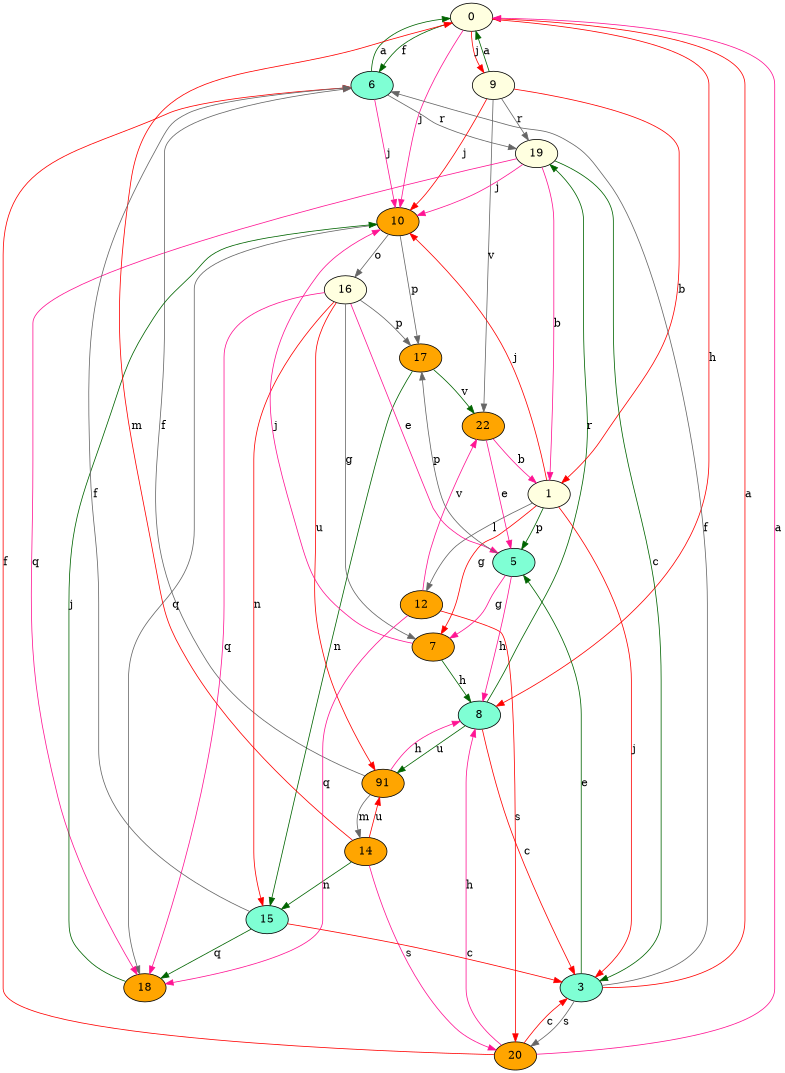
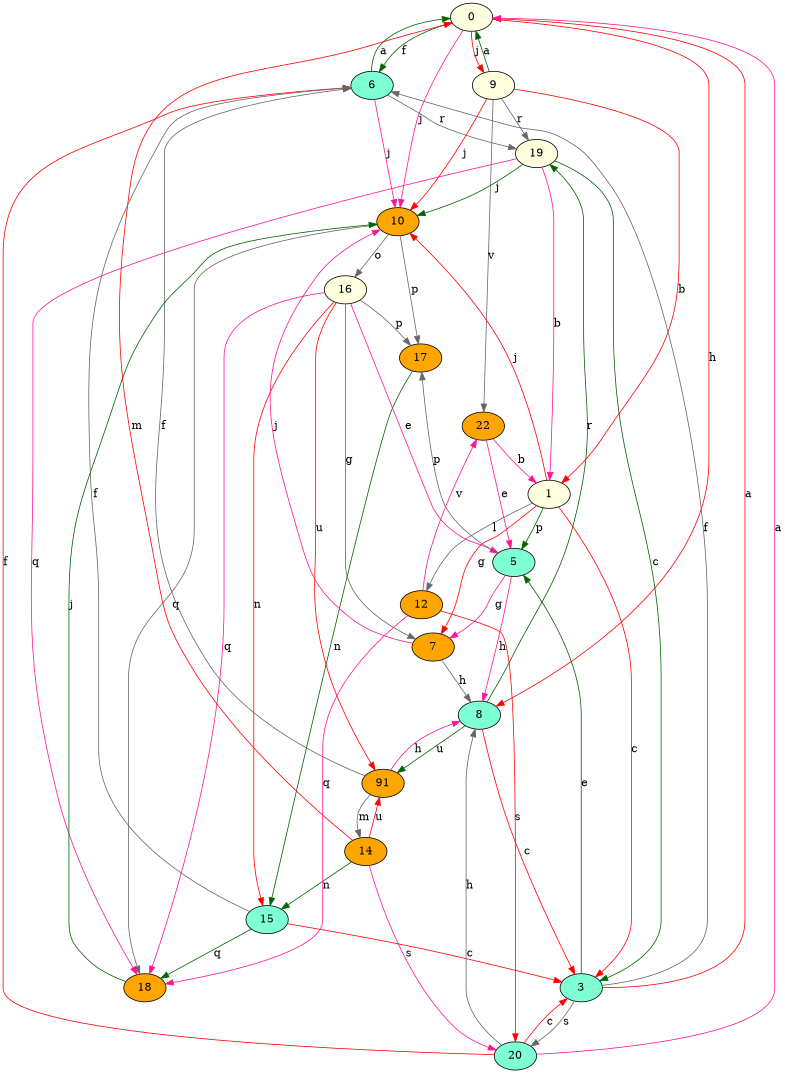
(476, 193) -> (476, 193)
(452, 387) -> none
(454, 678) -> (454, 678)
(634, 749) -> (634, 749)
(466, 897) -> (466, 897)
(515, 1056) -> (515, 1056)
